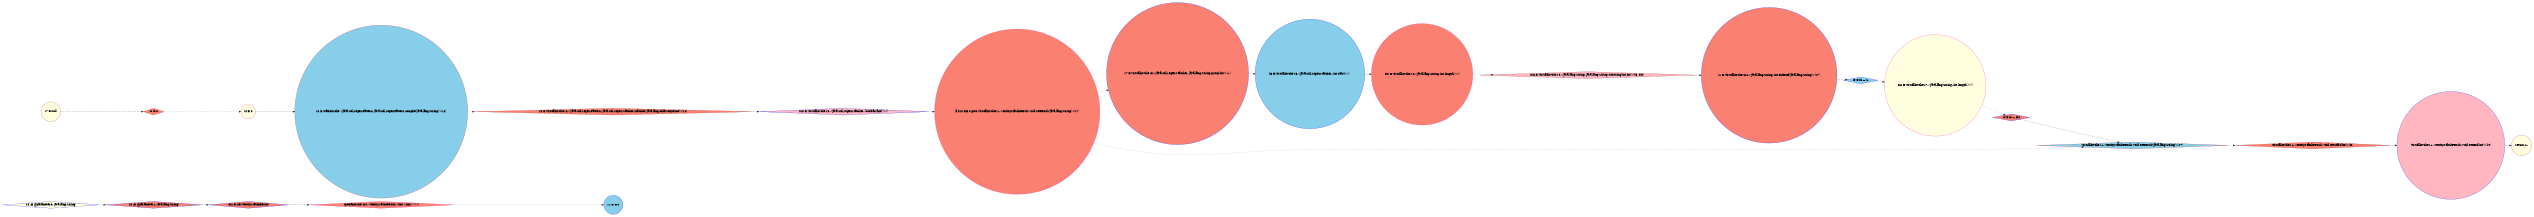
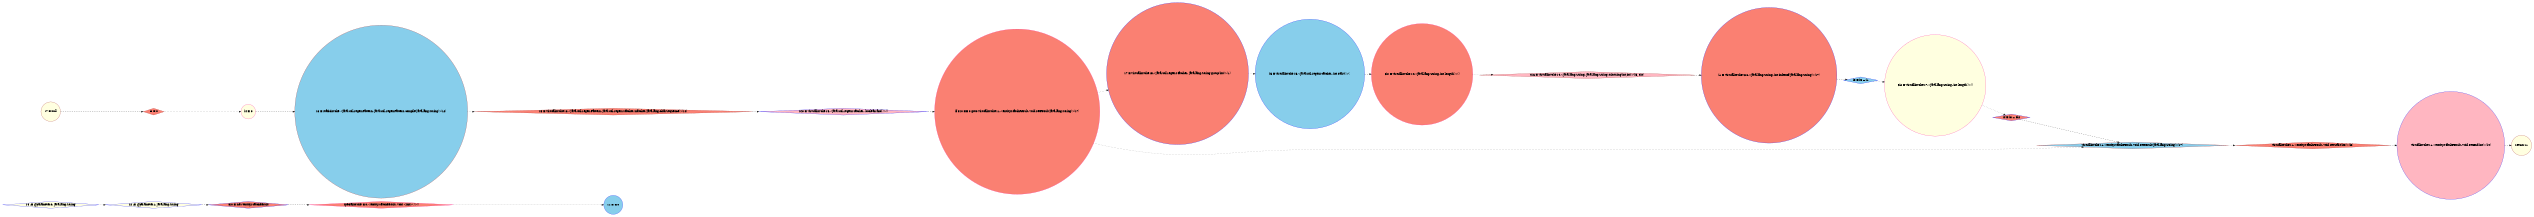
(154, 205) -> (154, 205)
